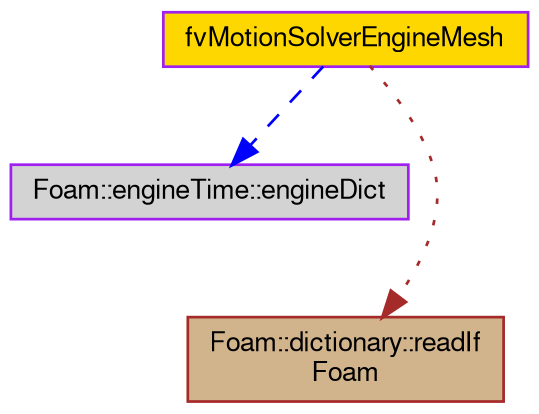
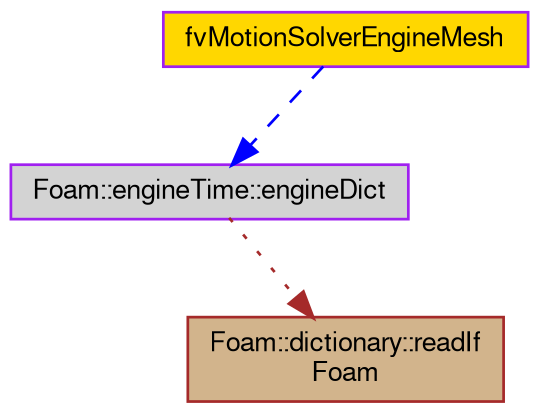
(435, 175) -> (263, 258)
